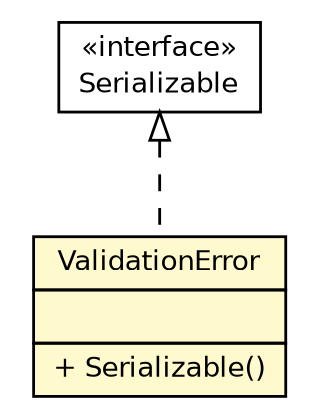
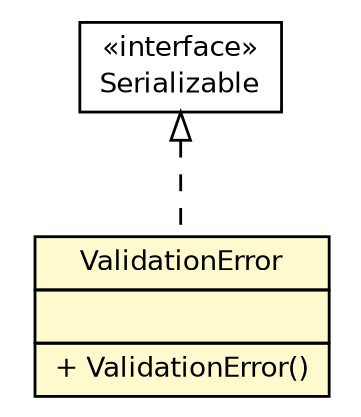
(160, 368) -> (182, 368)
